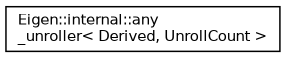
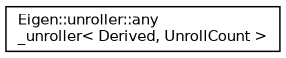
(143, 29) -> (143, 29)
